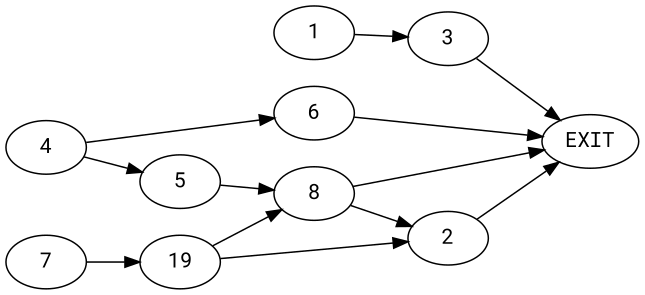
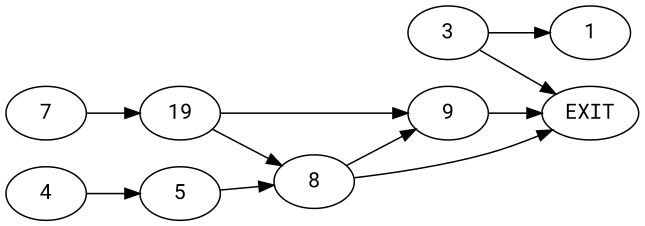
(374, 35) -> (512, 33)
(314, 113) -> none
(448, 238) -> (448, 113)
